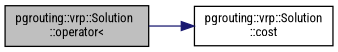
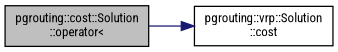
(77, 26) -> (77, 26)
